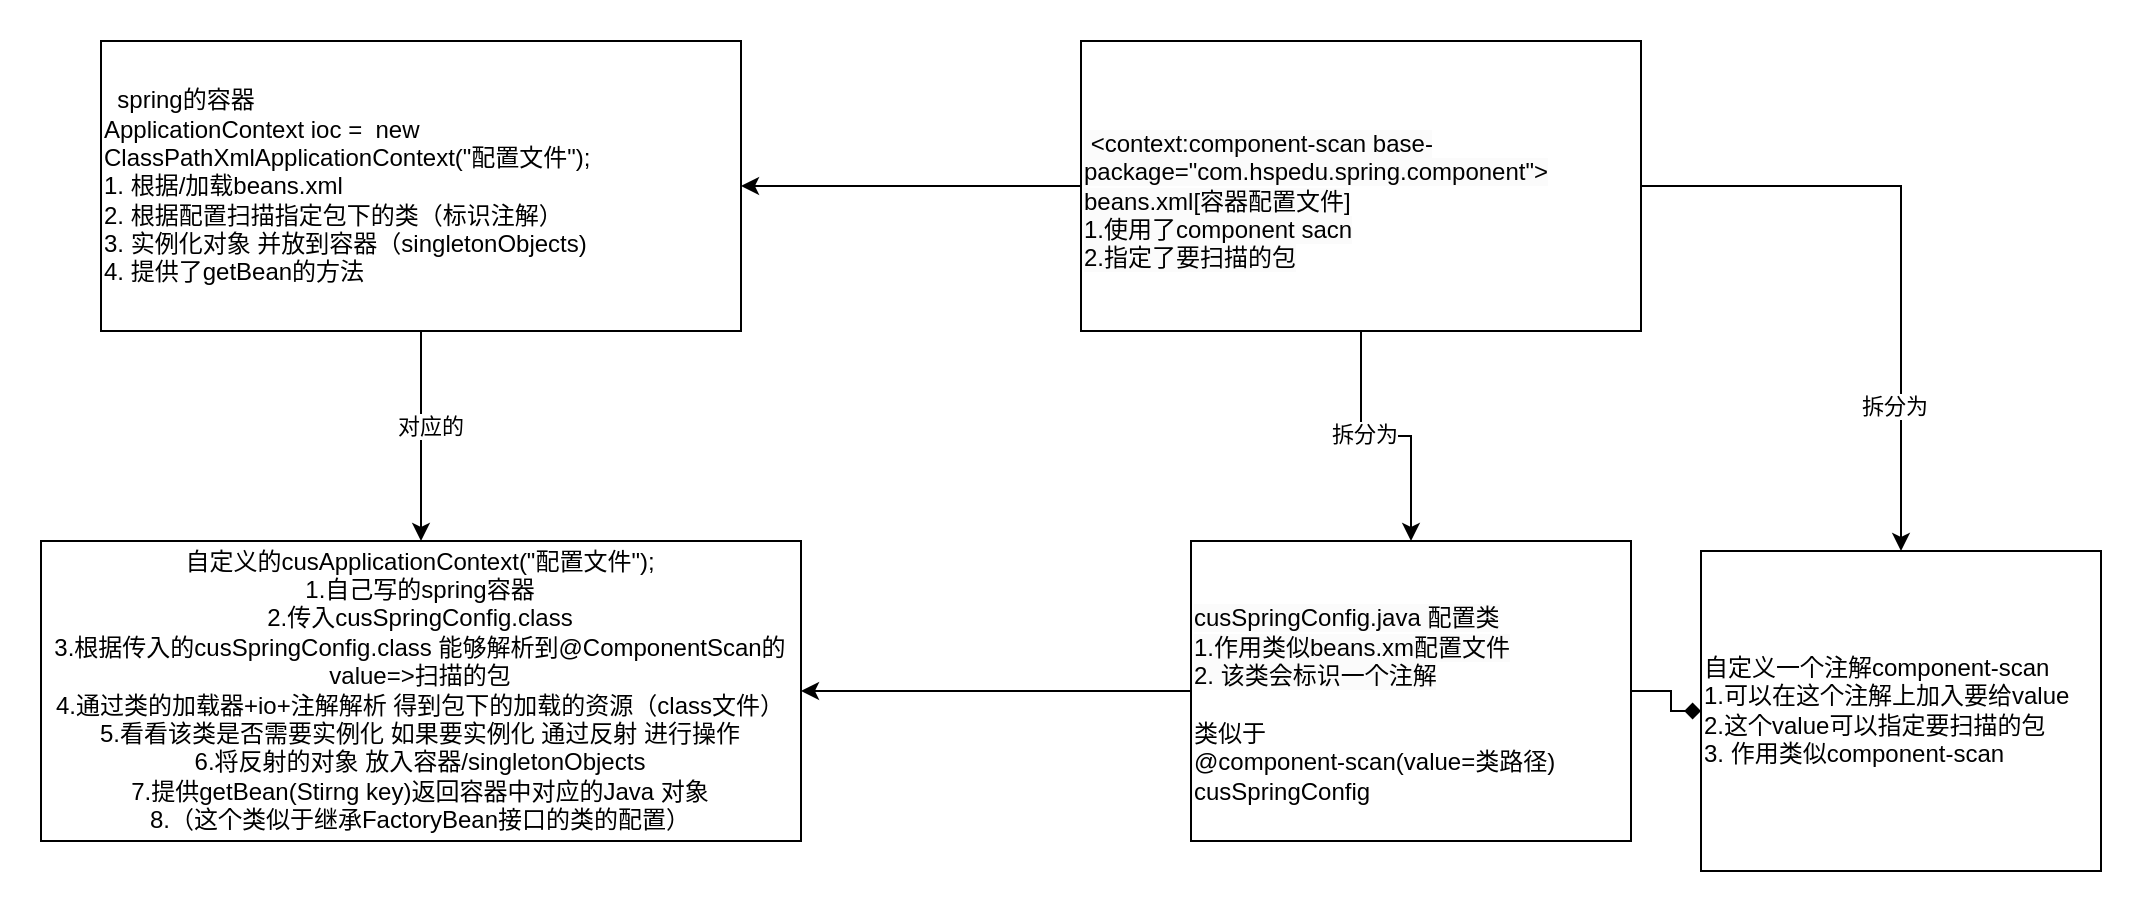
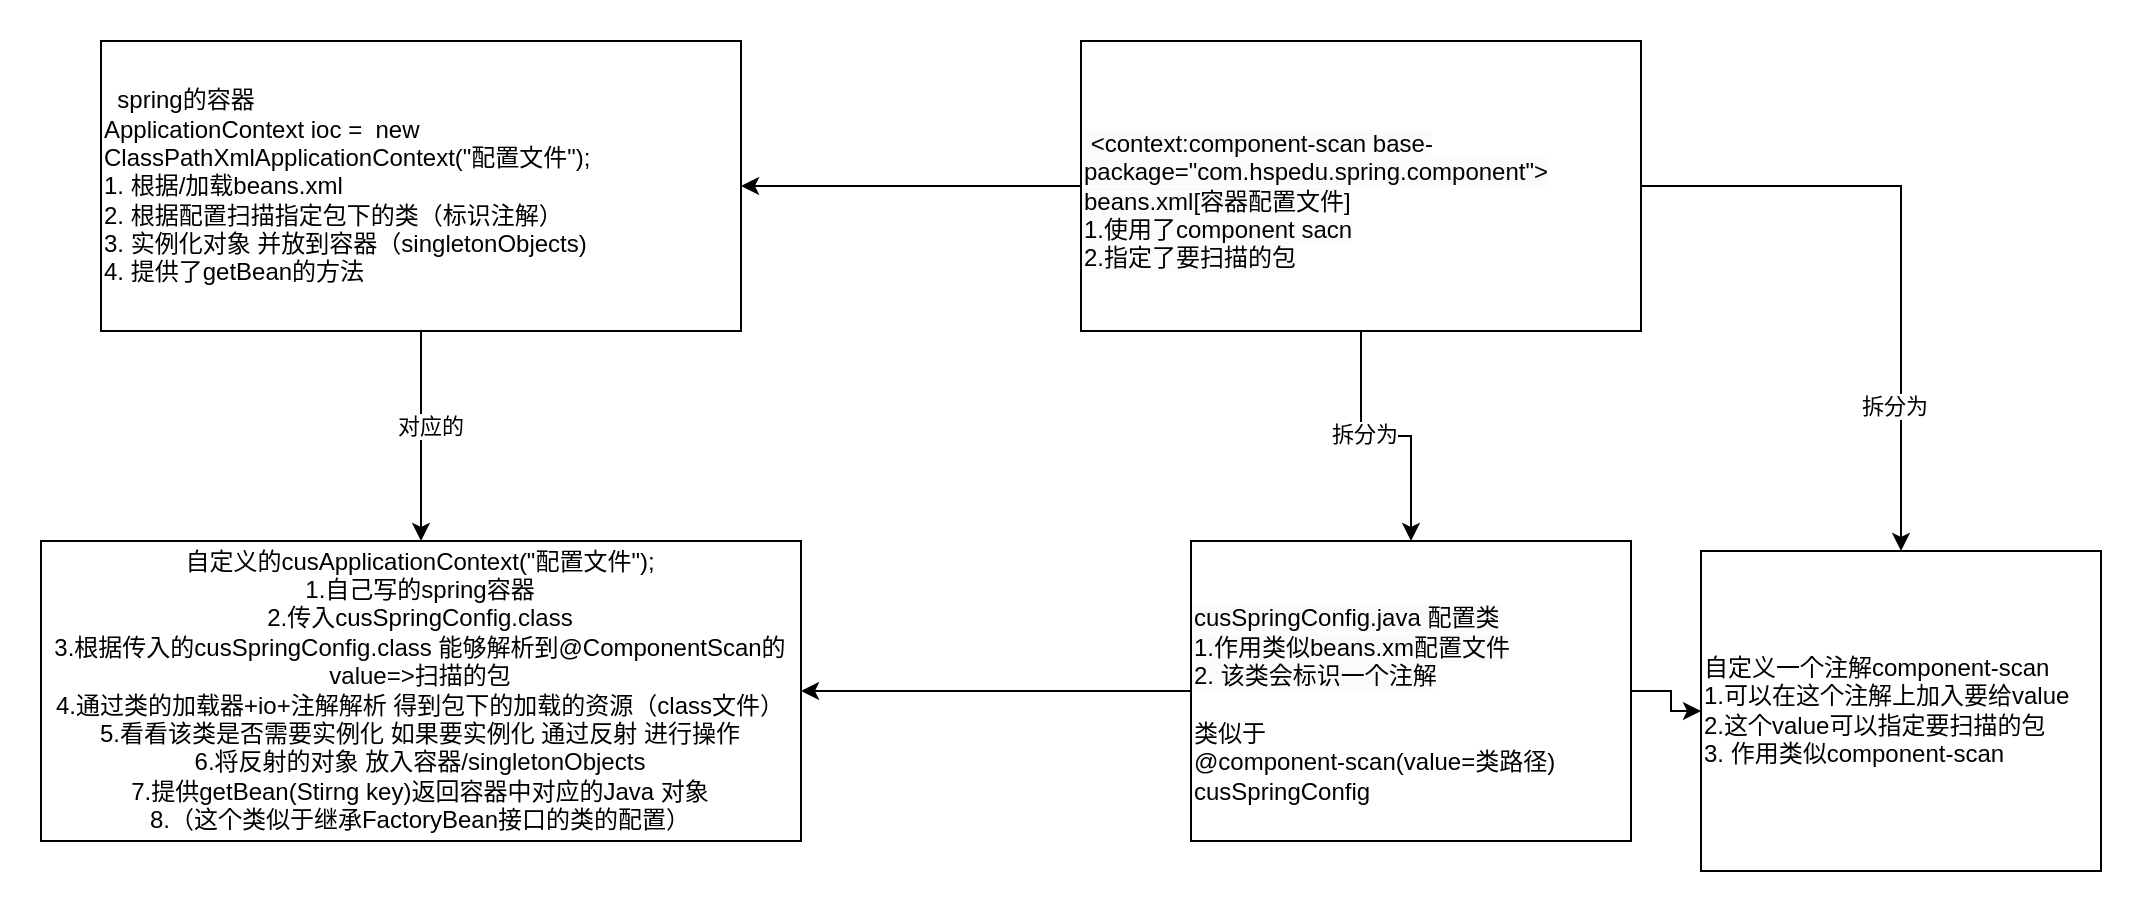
(1685, 711) -> (1685, 711)
